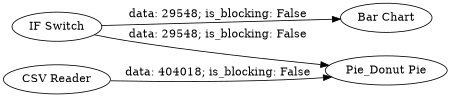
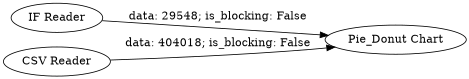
(386, 18) -> none
(57, 27) -> (57, 18)
(386, 70) -> (396, 40)
